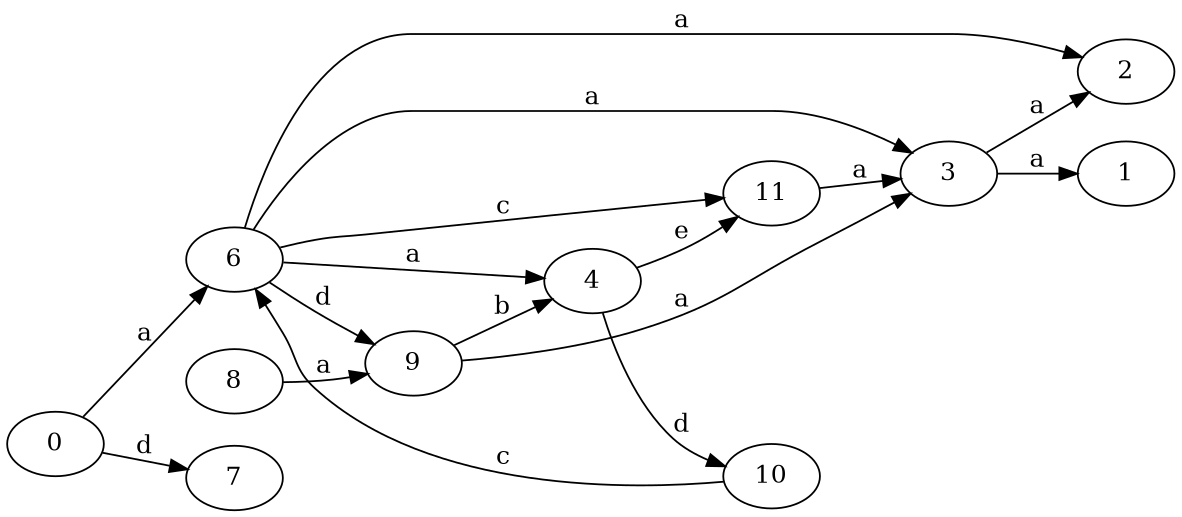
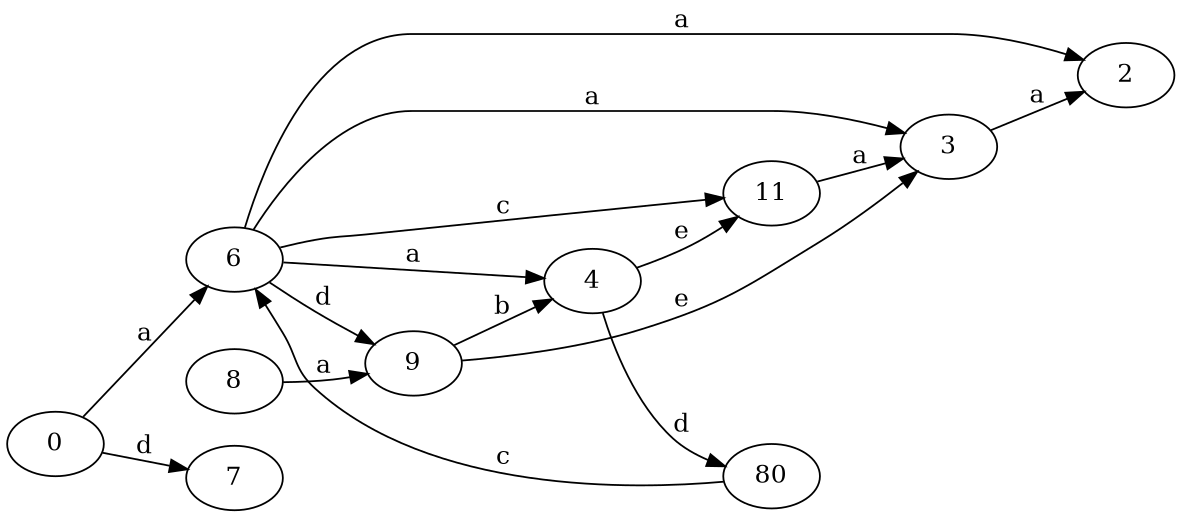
(1126, 174) -> none
(682, 300) -> (682, 300)
(772, 476) -> (772, 476)
